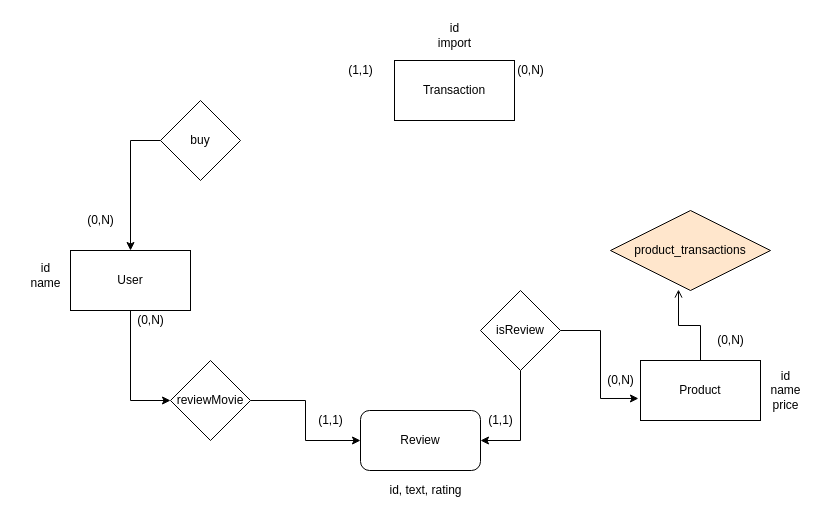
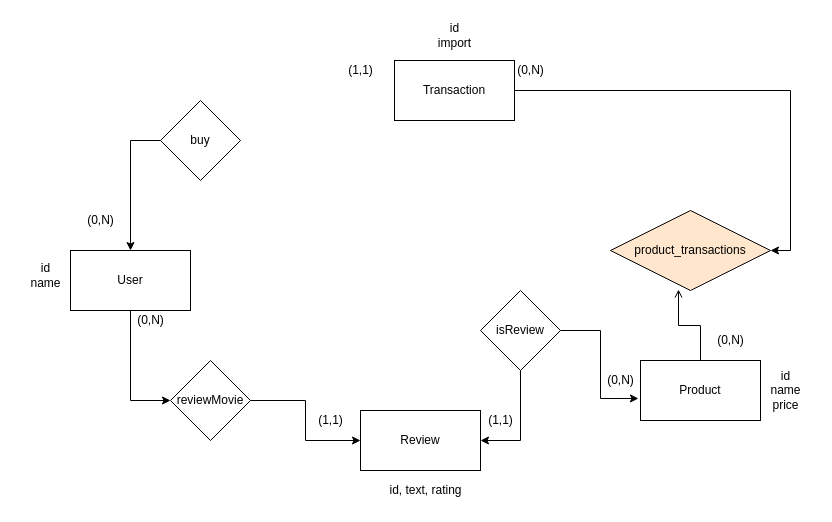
none -> (739, 91)
(421, 441) -> (421, 441)
